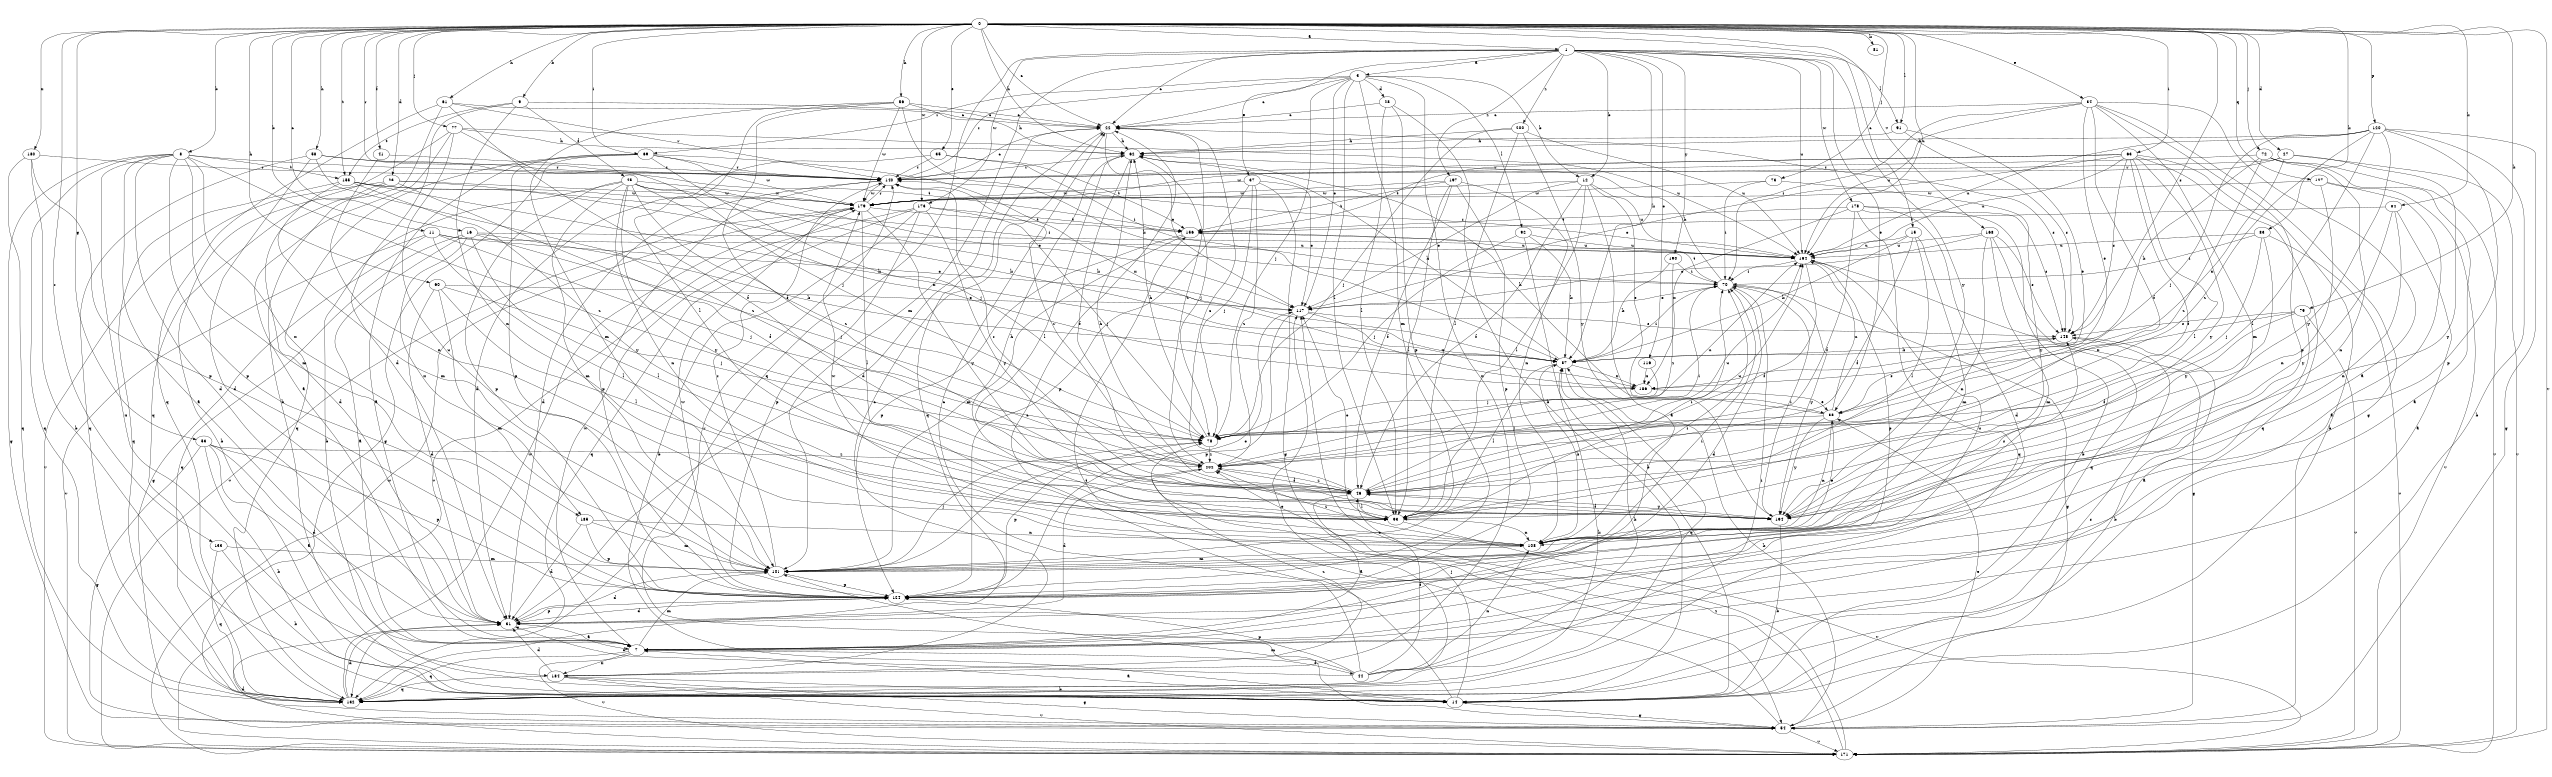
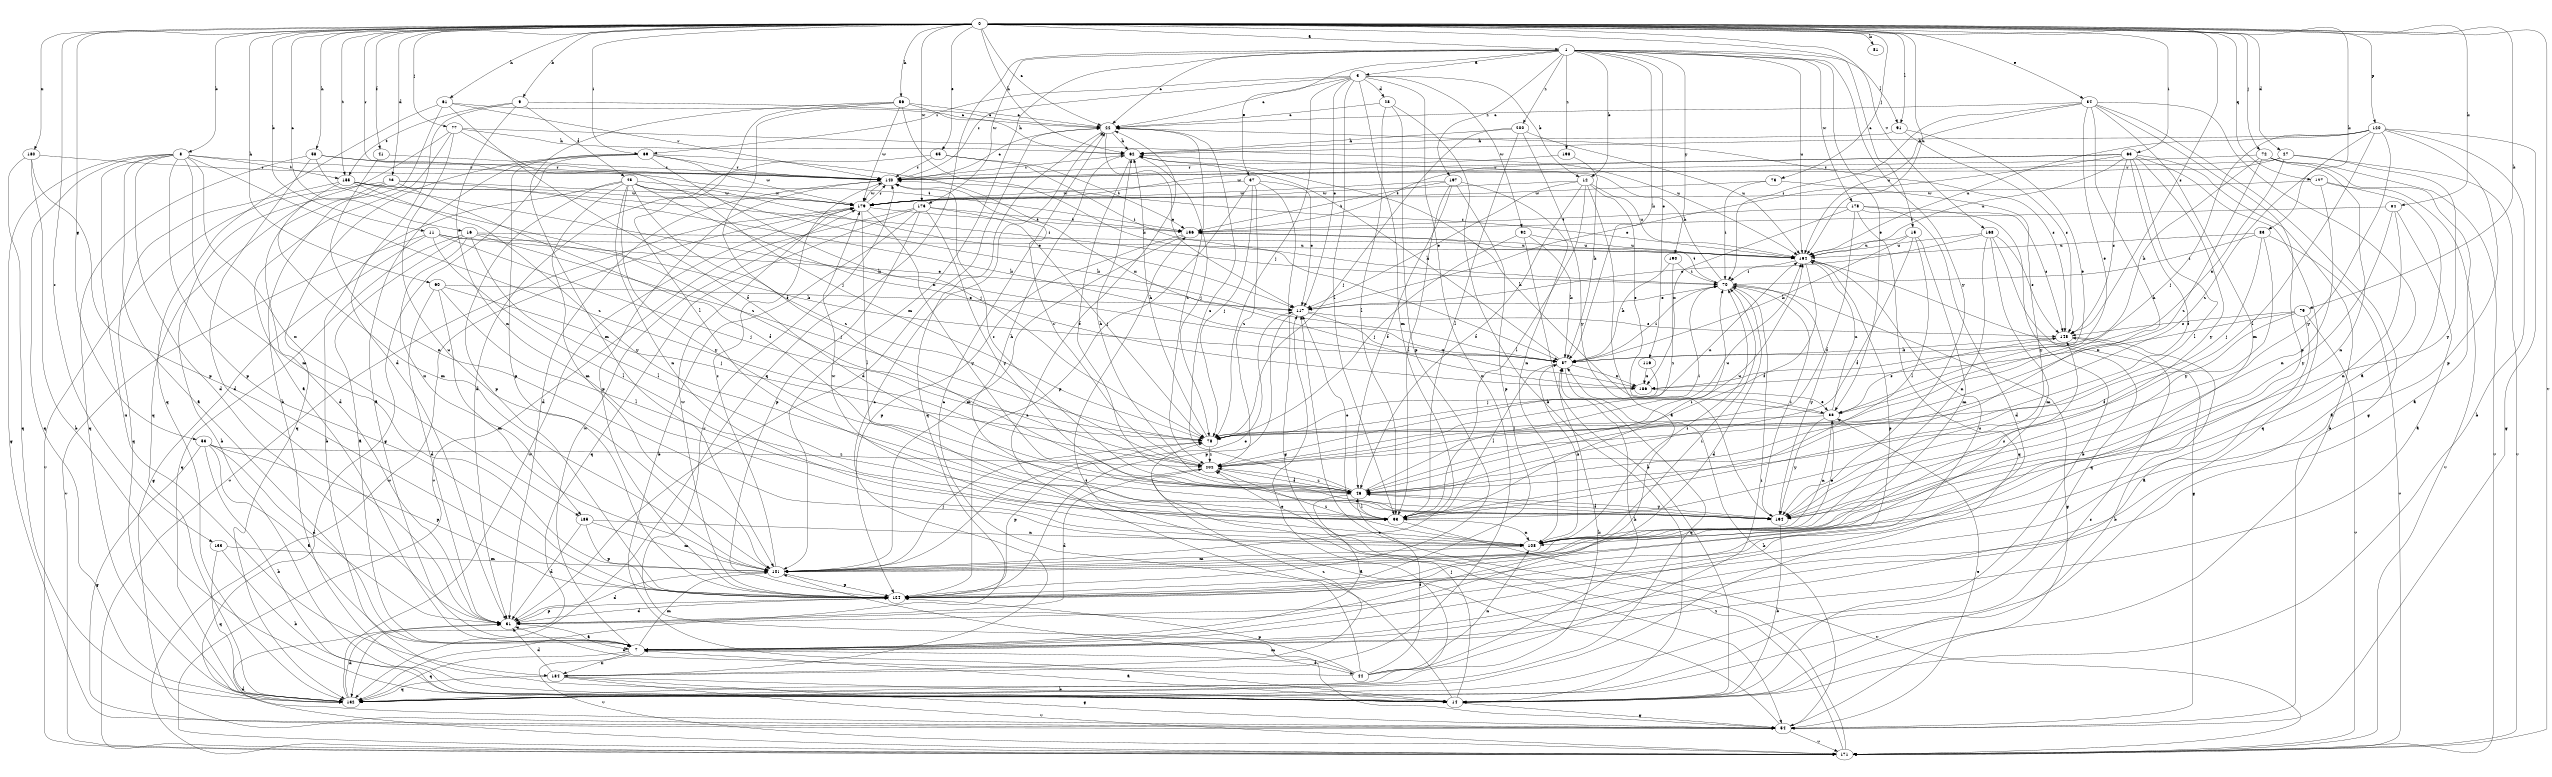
(1502, 154) -> (1502, 154)
none -> (1567, 154)
(2154, 298) -> (2154, 298)
(1025, 449) -> none
